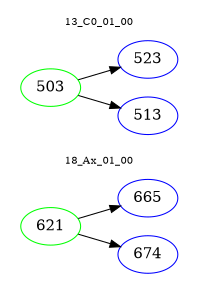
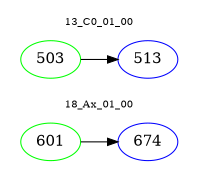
(148, 59) -> none
(148, 198) -> none
(51, 226) -> (51, 142)
